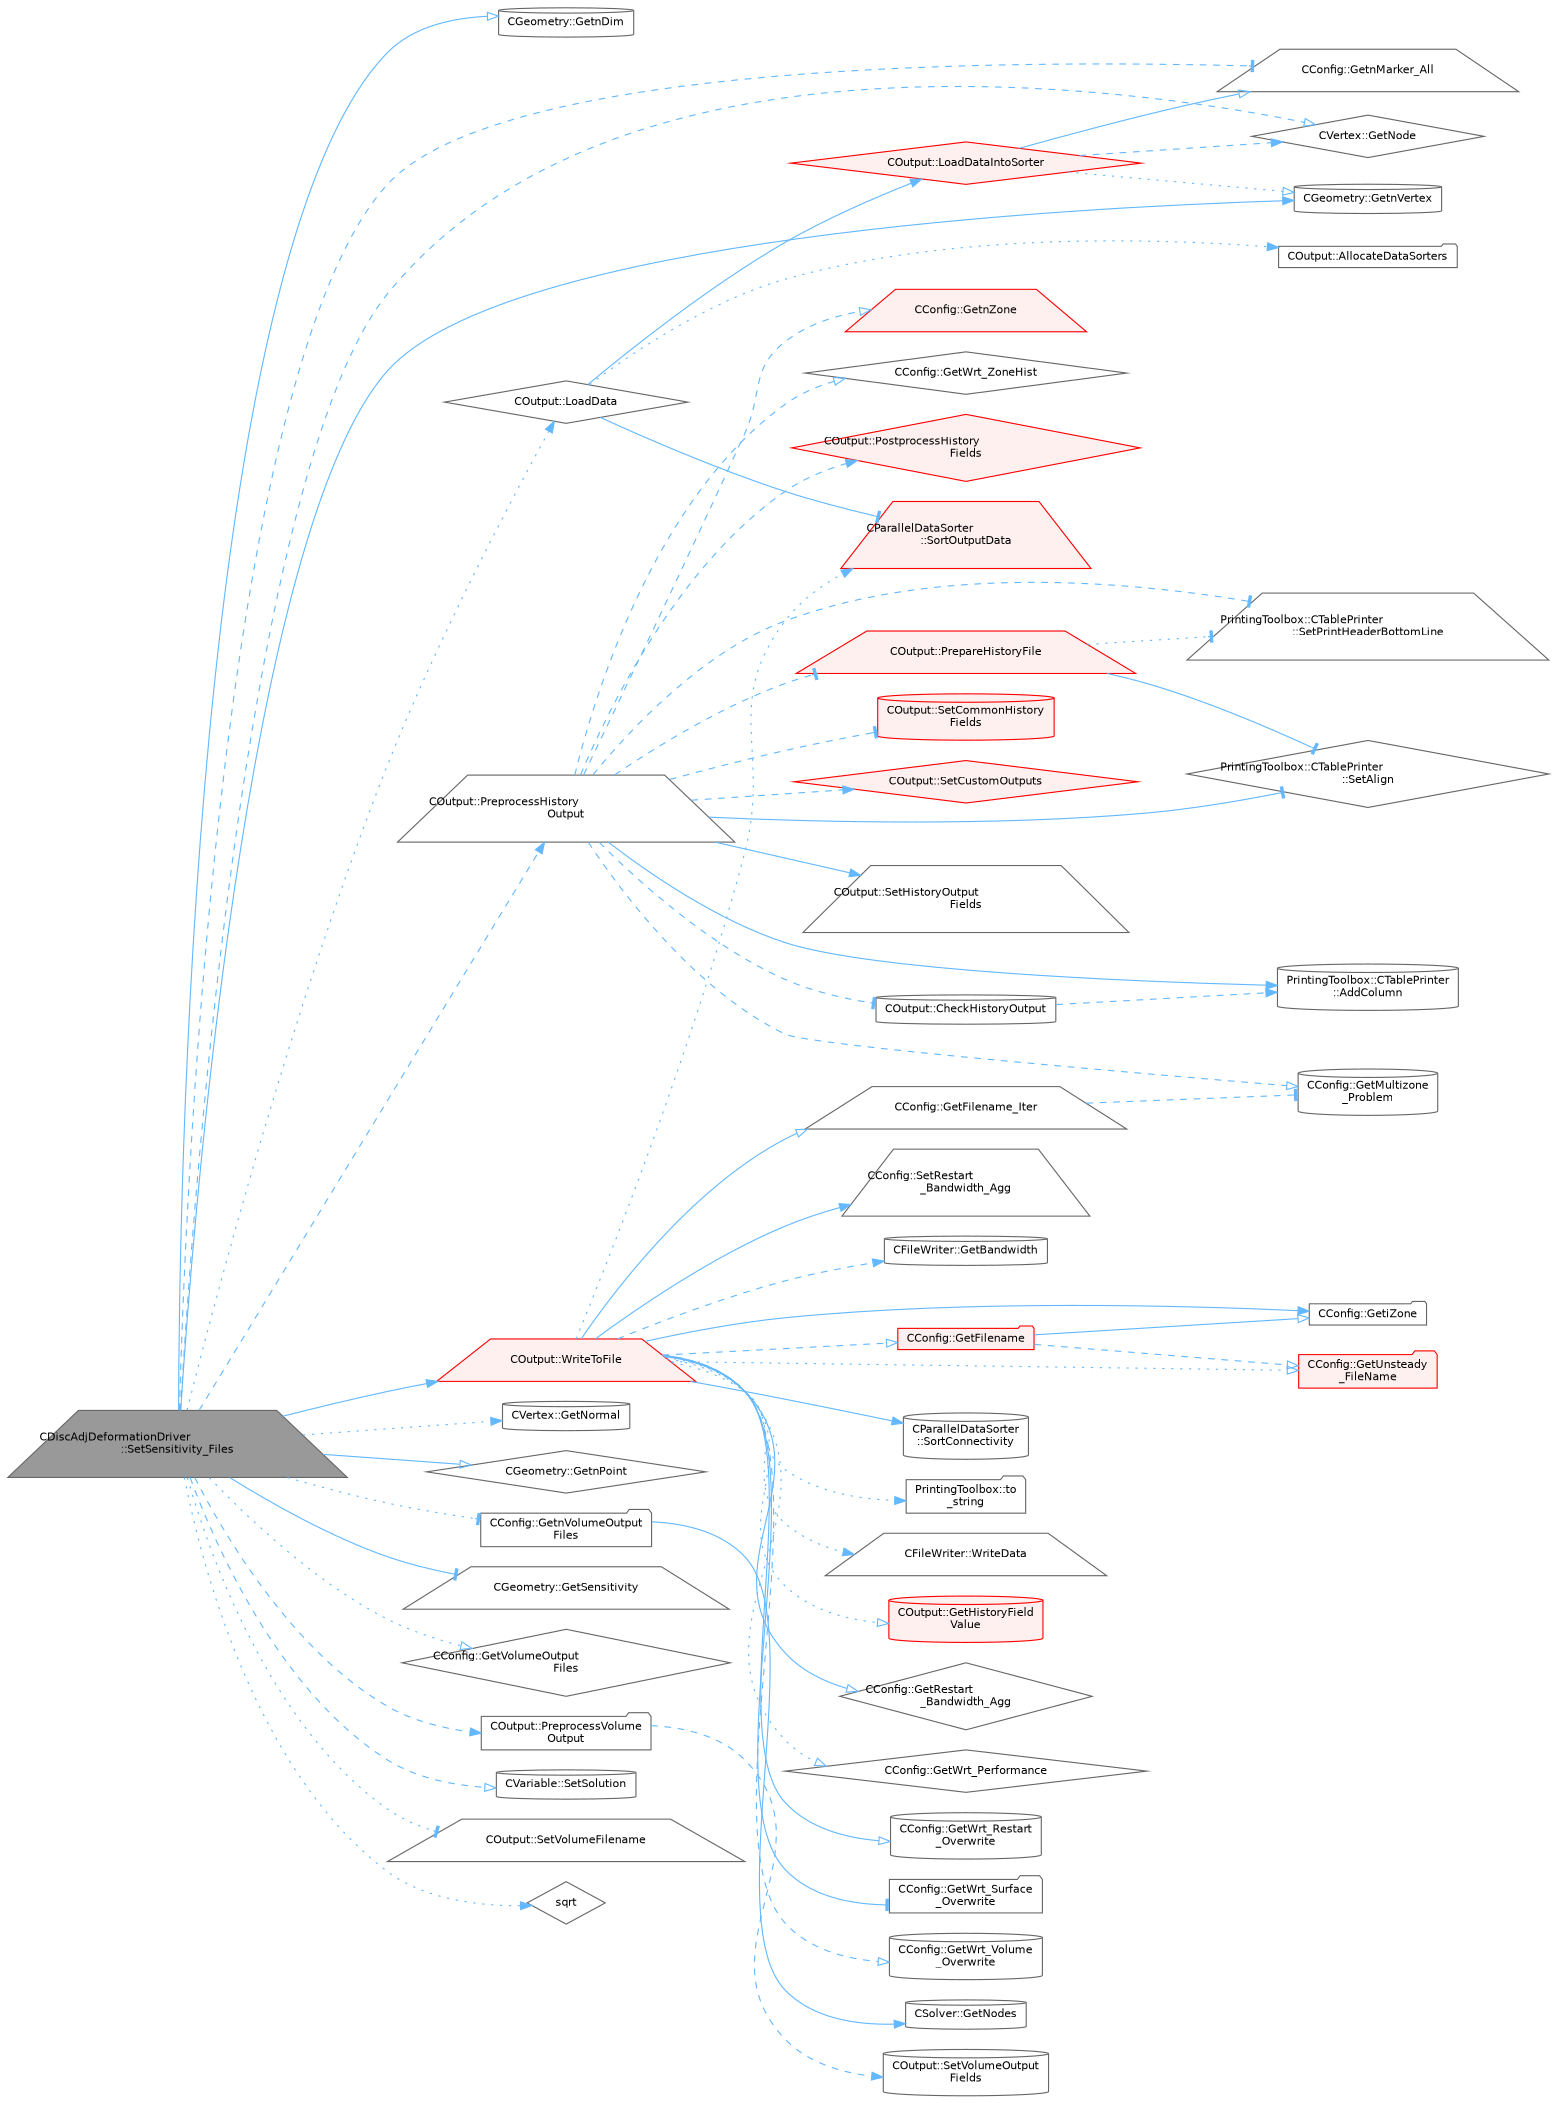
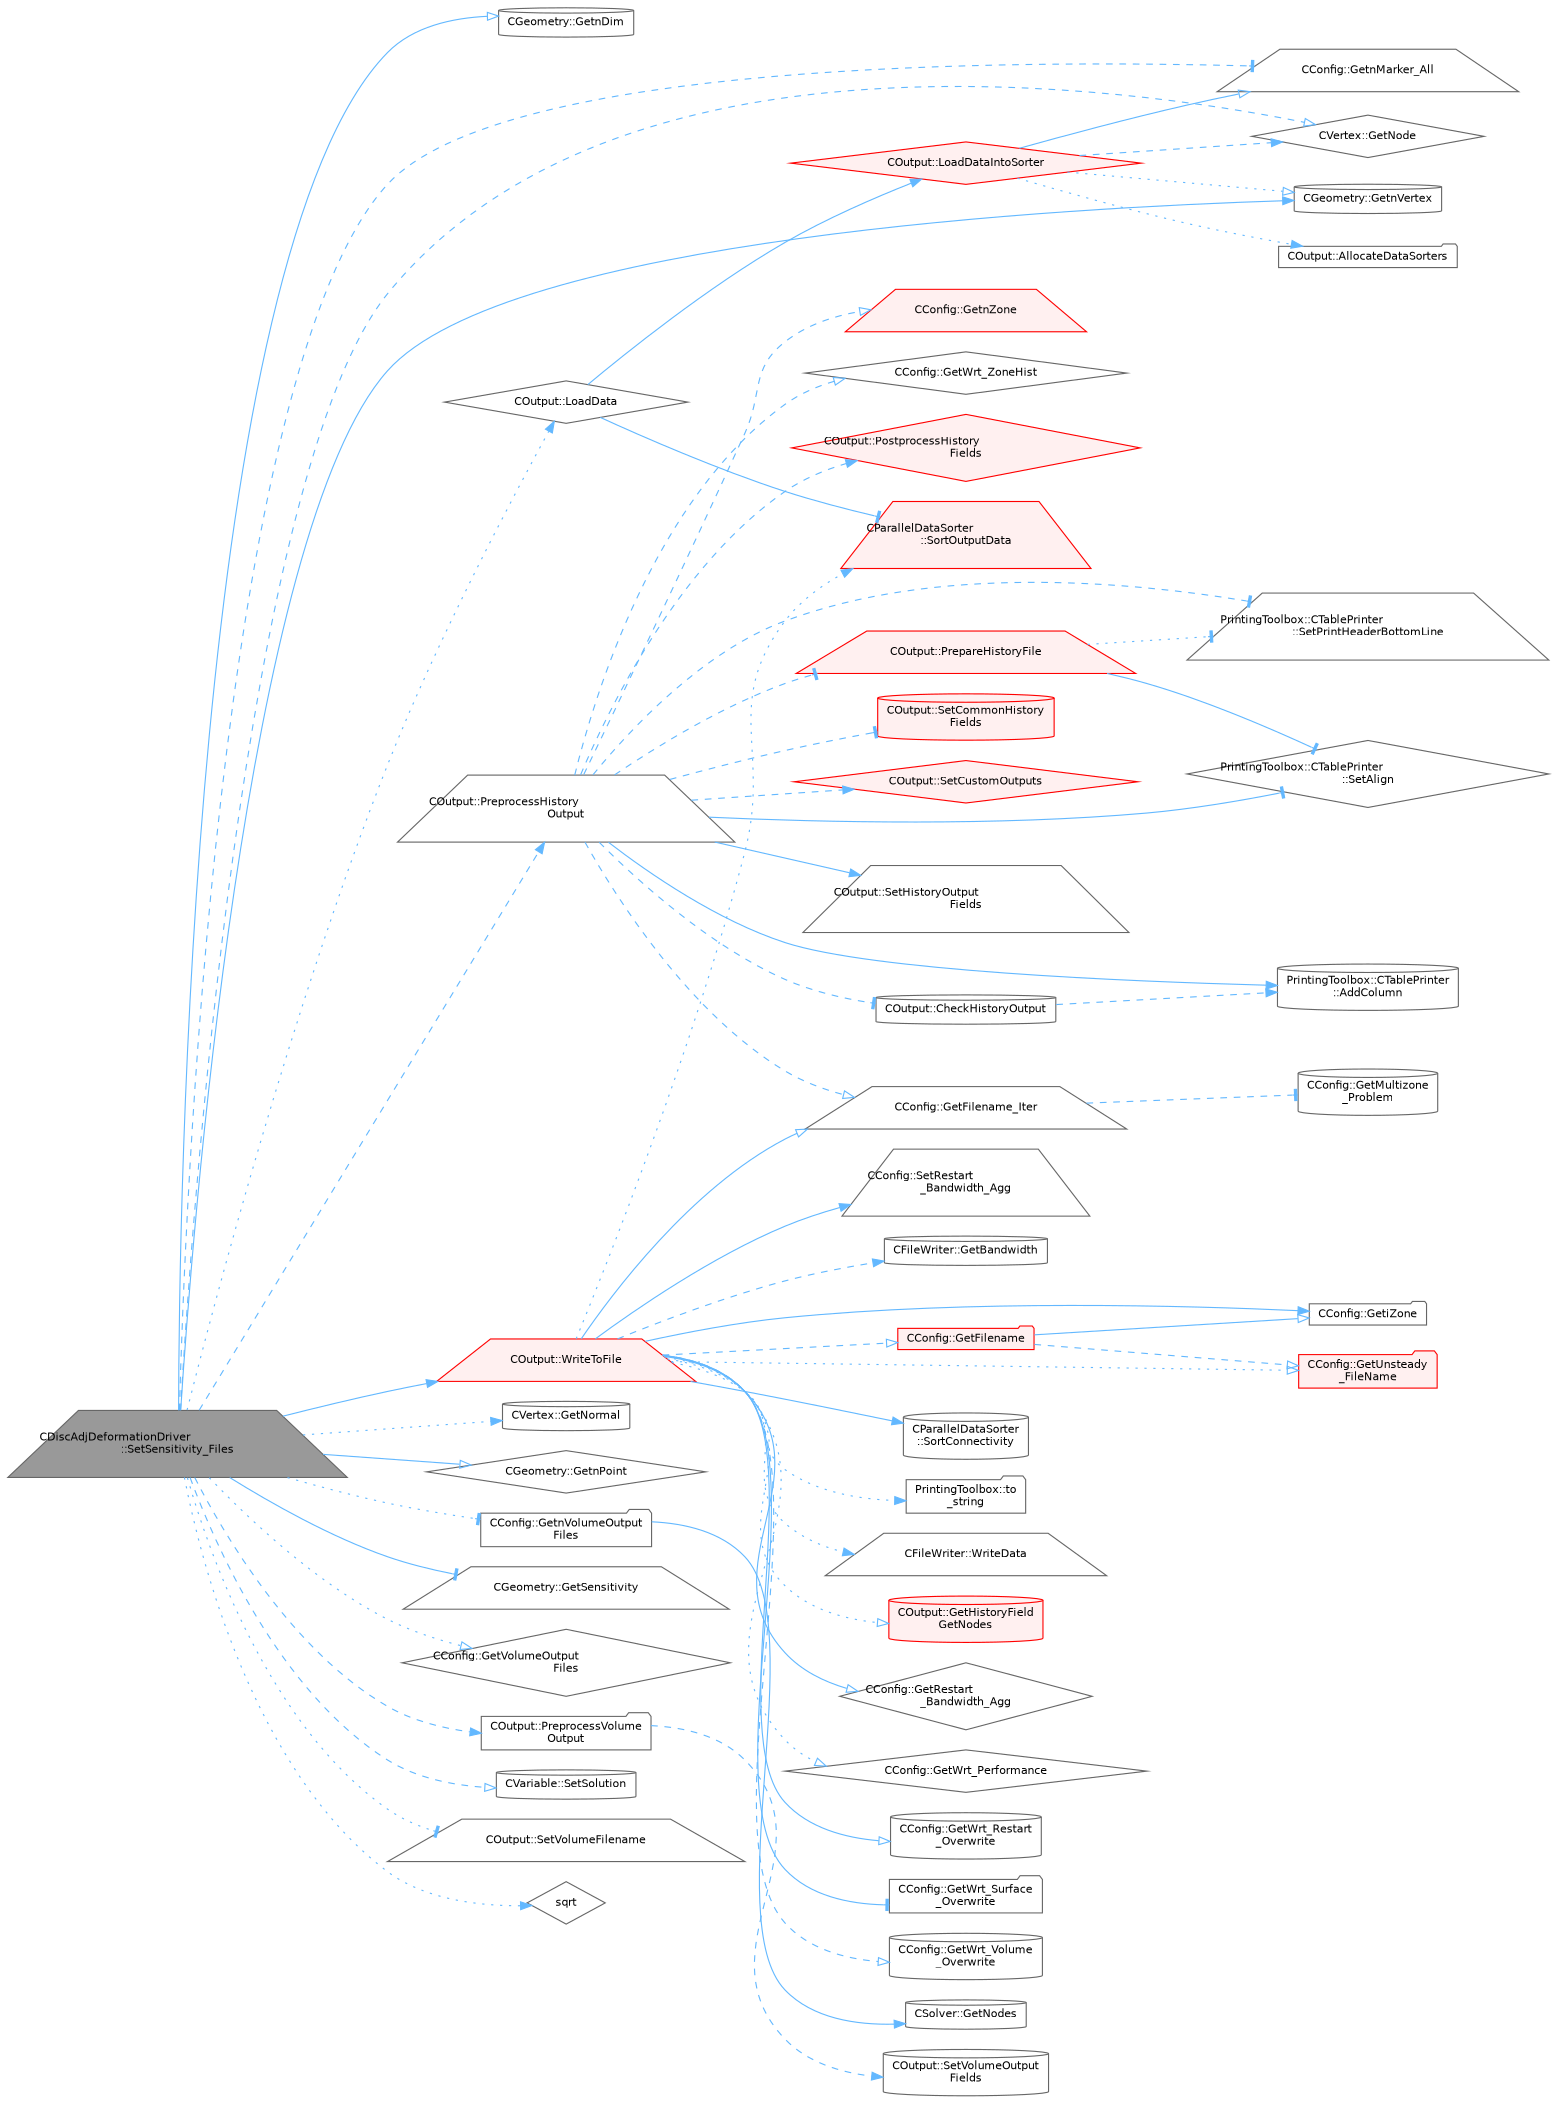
(913, 253) -> (1153, 215)
(897, 1050) -> (692, 993)
(966, 1619) -> (966, 1619)
